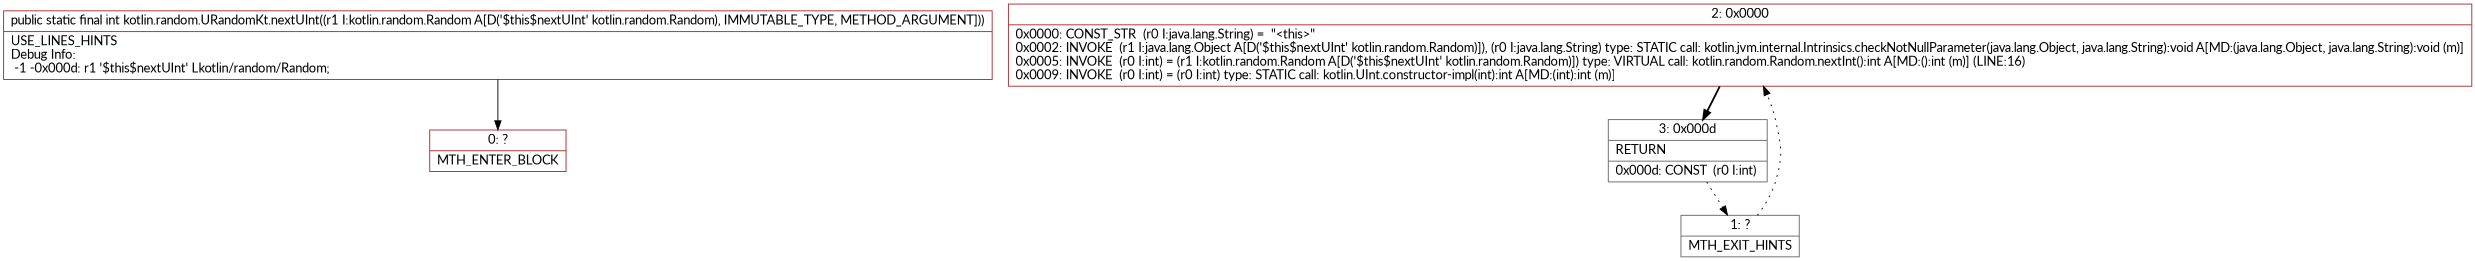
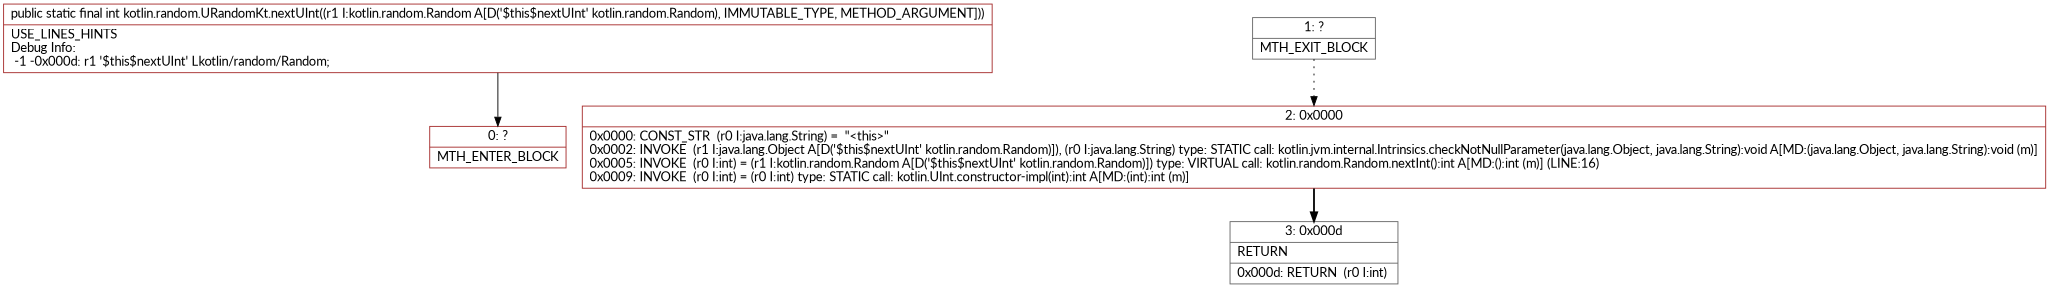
(1688, 171) -> (1314, 273)
(1715, 195) -> none
(1740, 246) -> (1314, 48)
